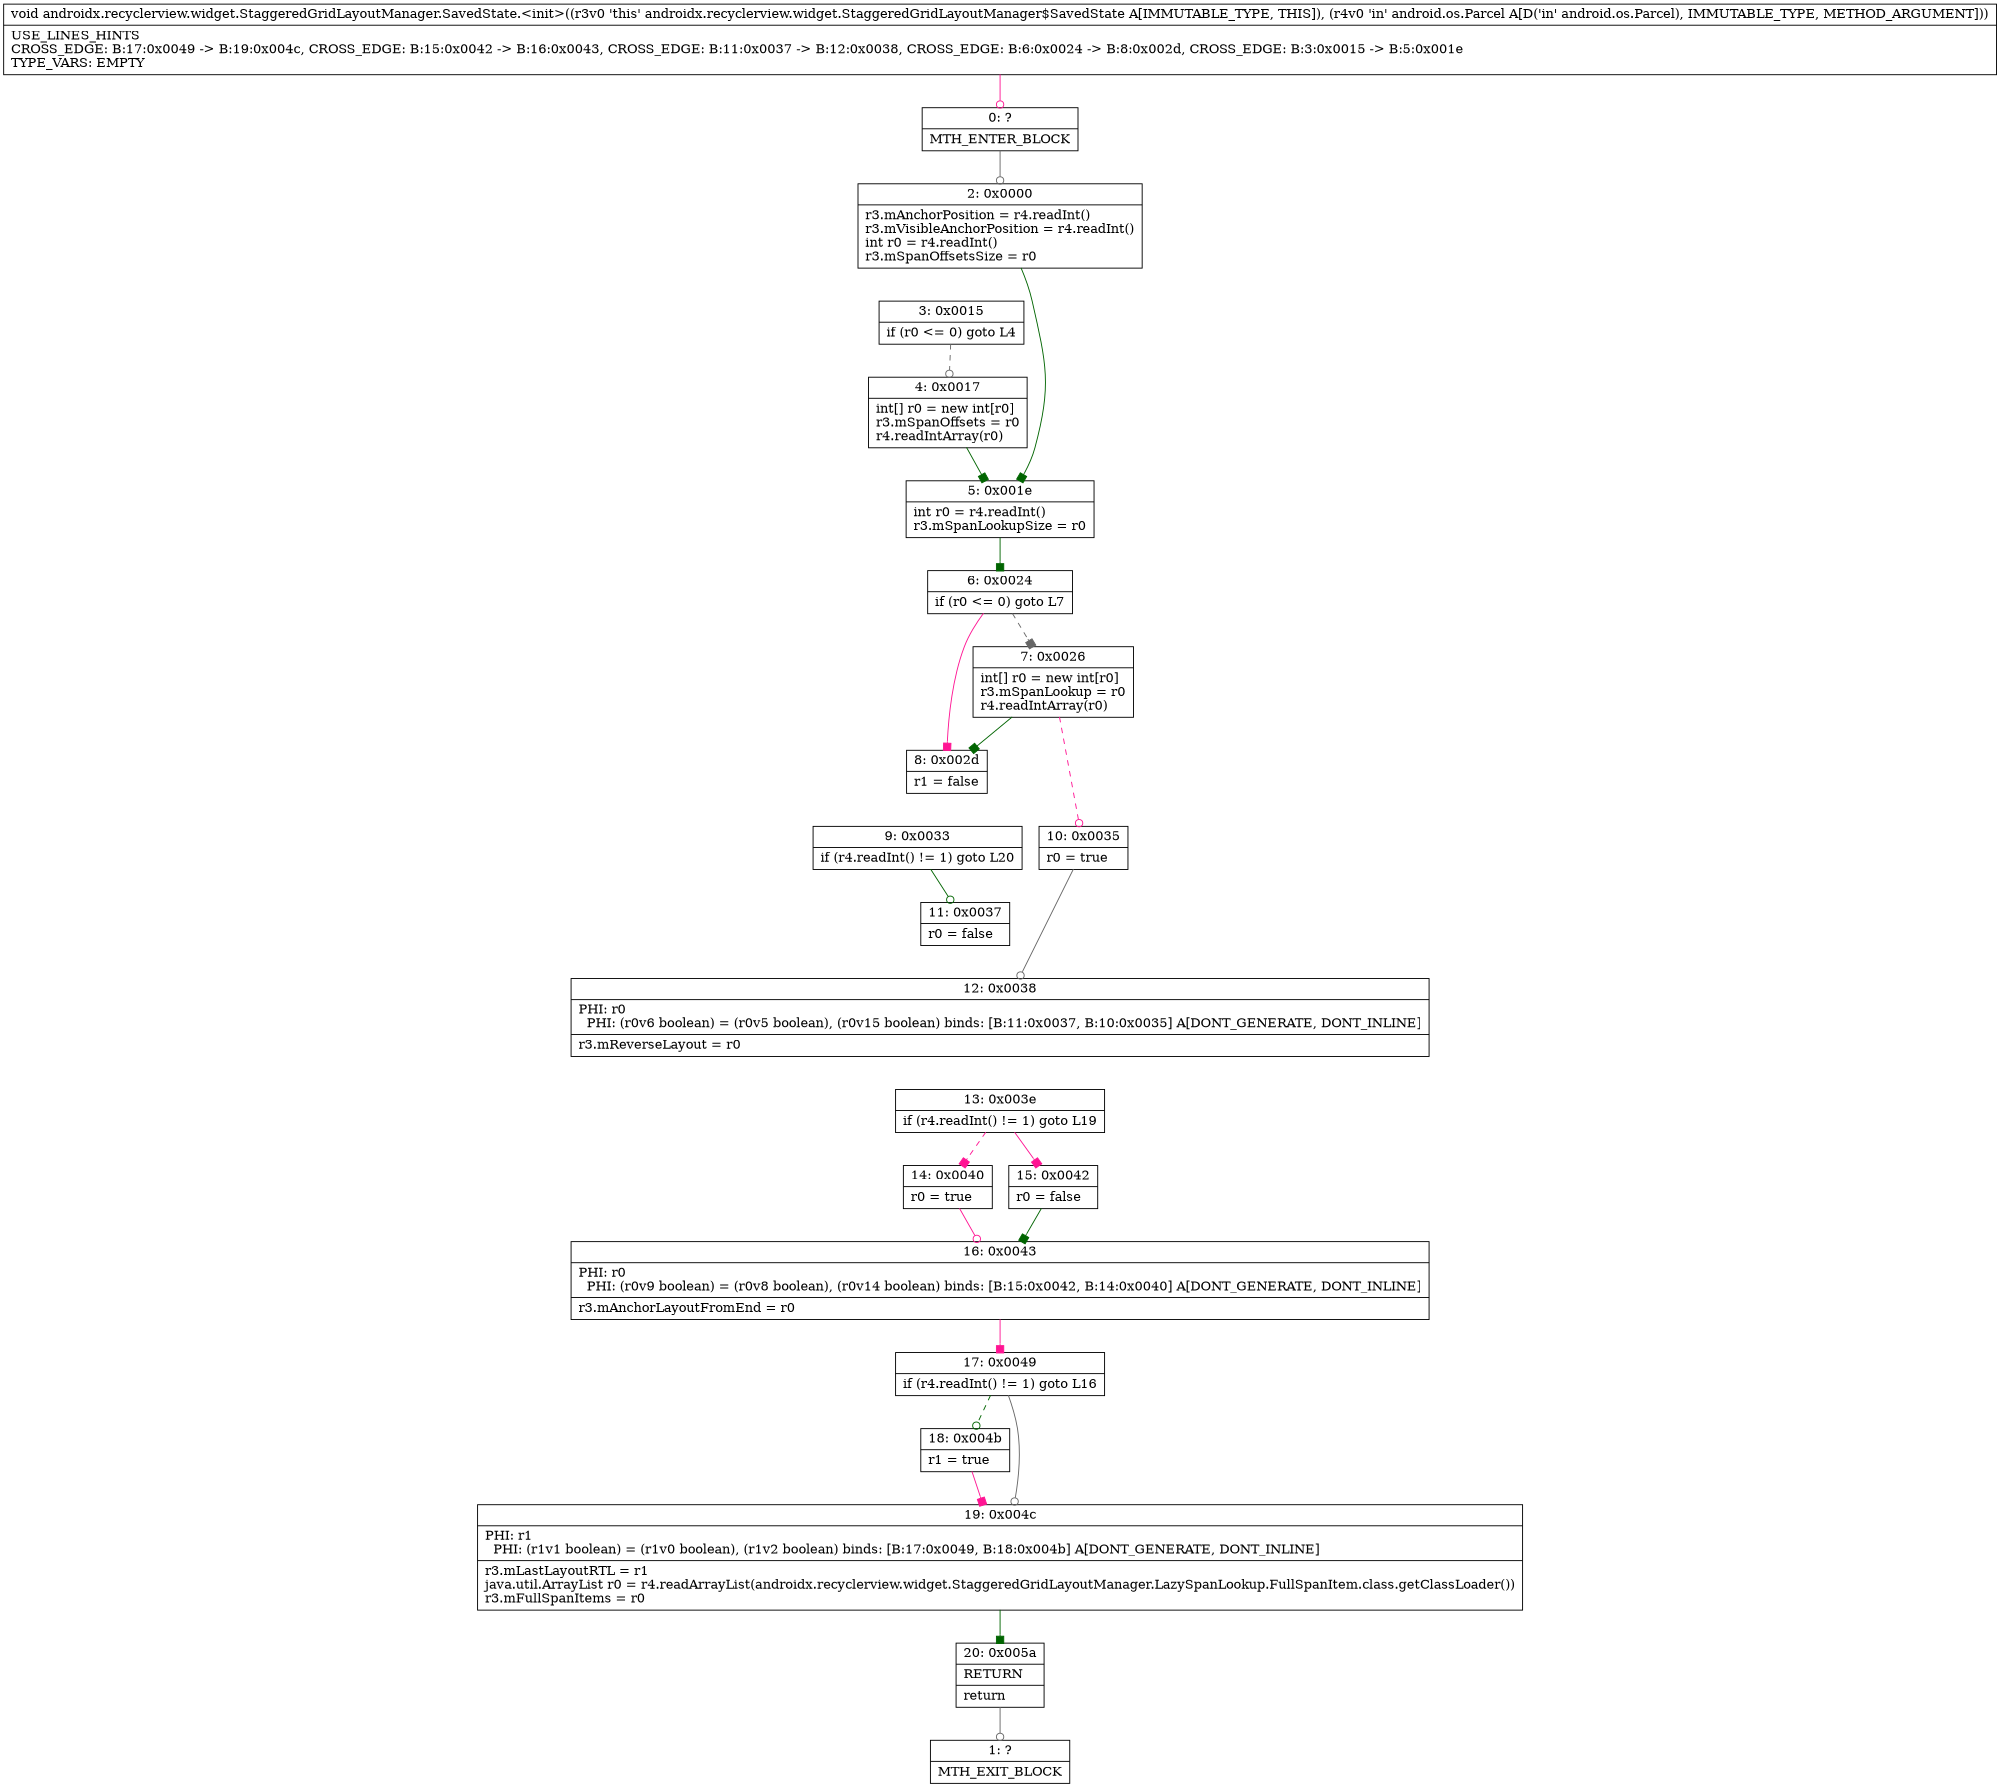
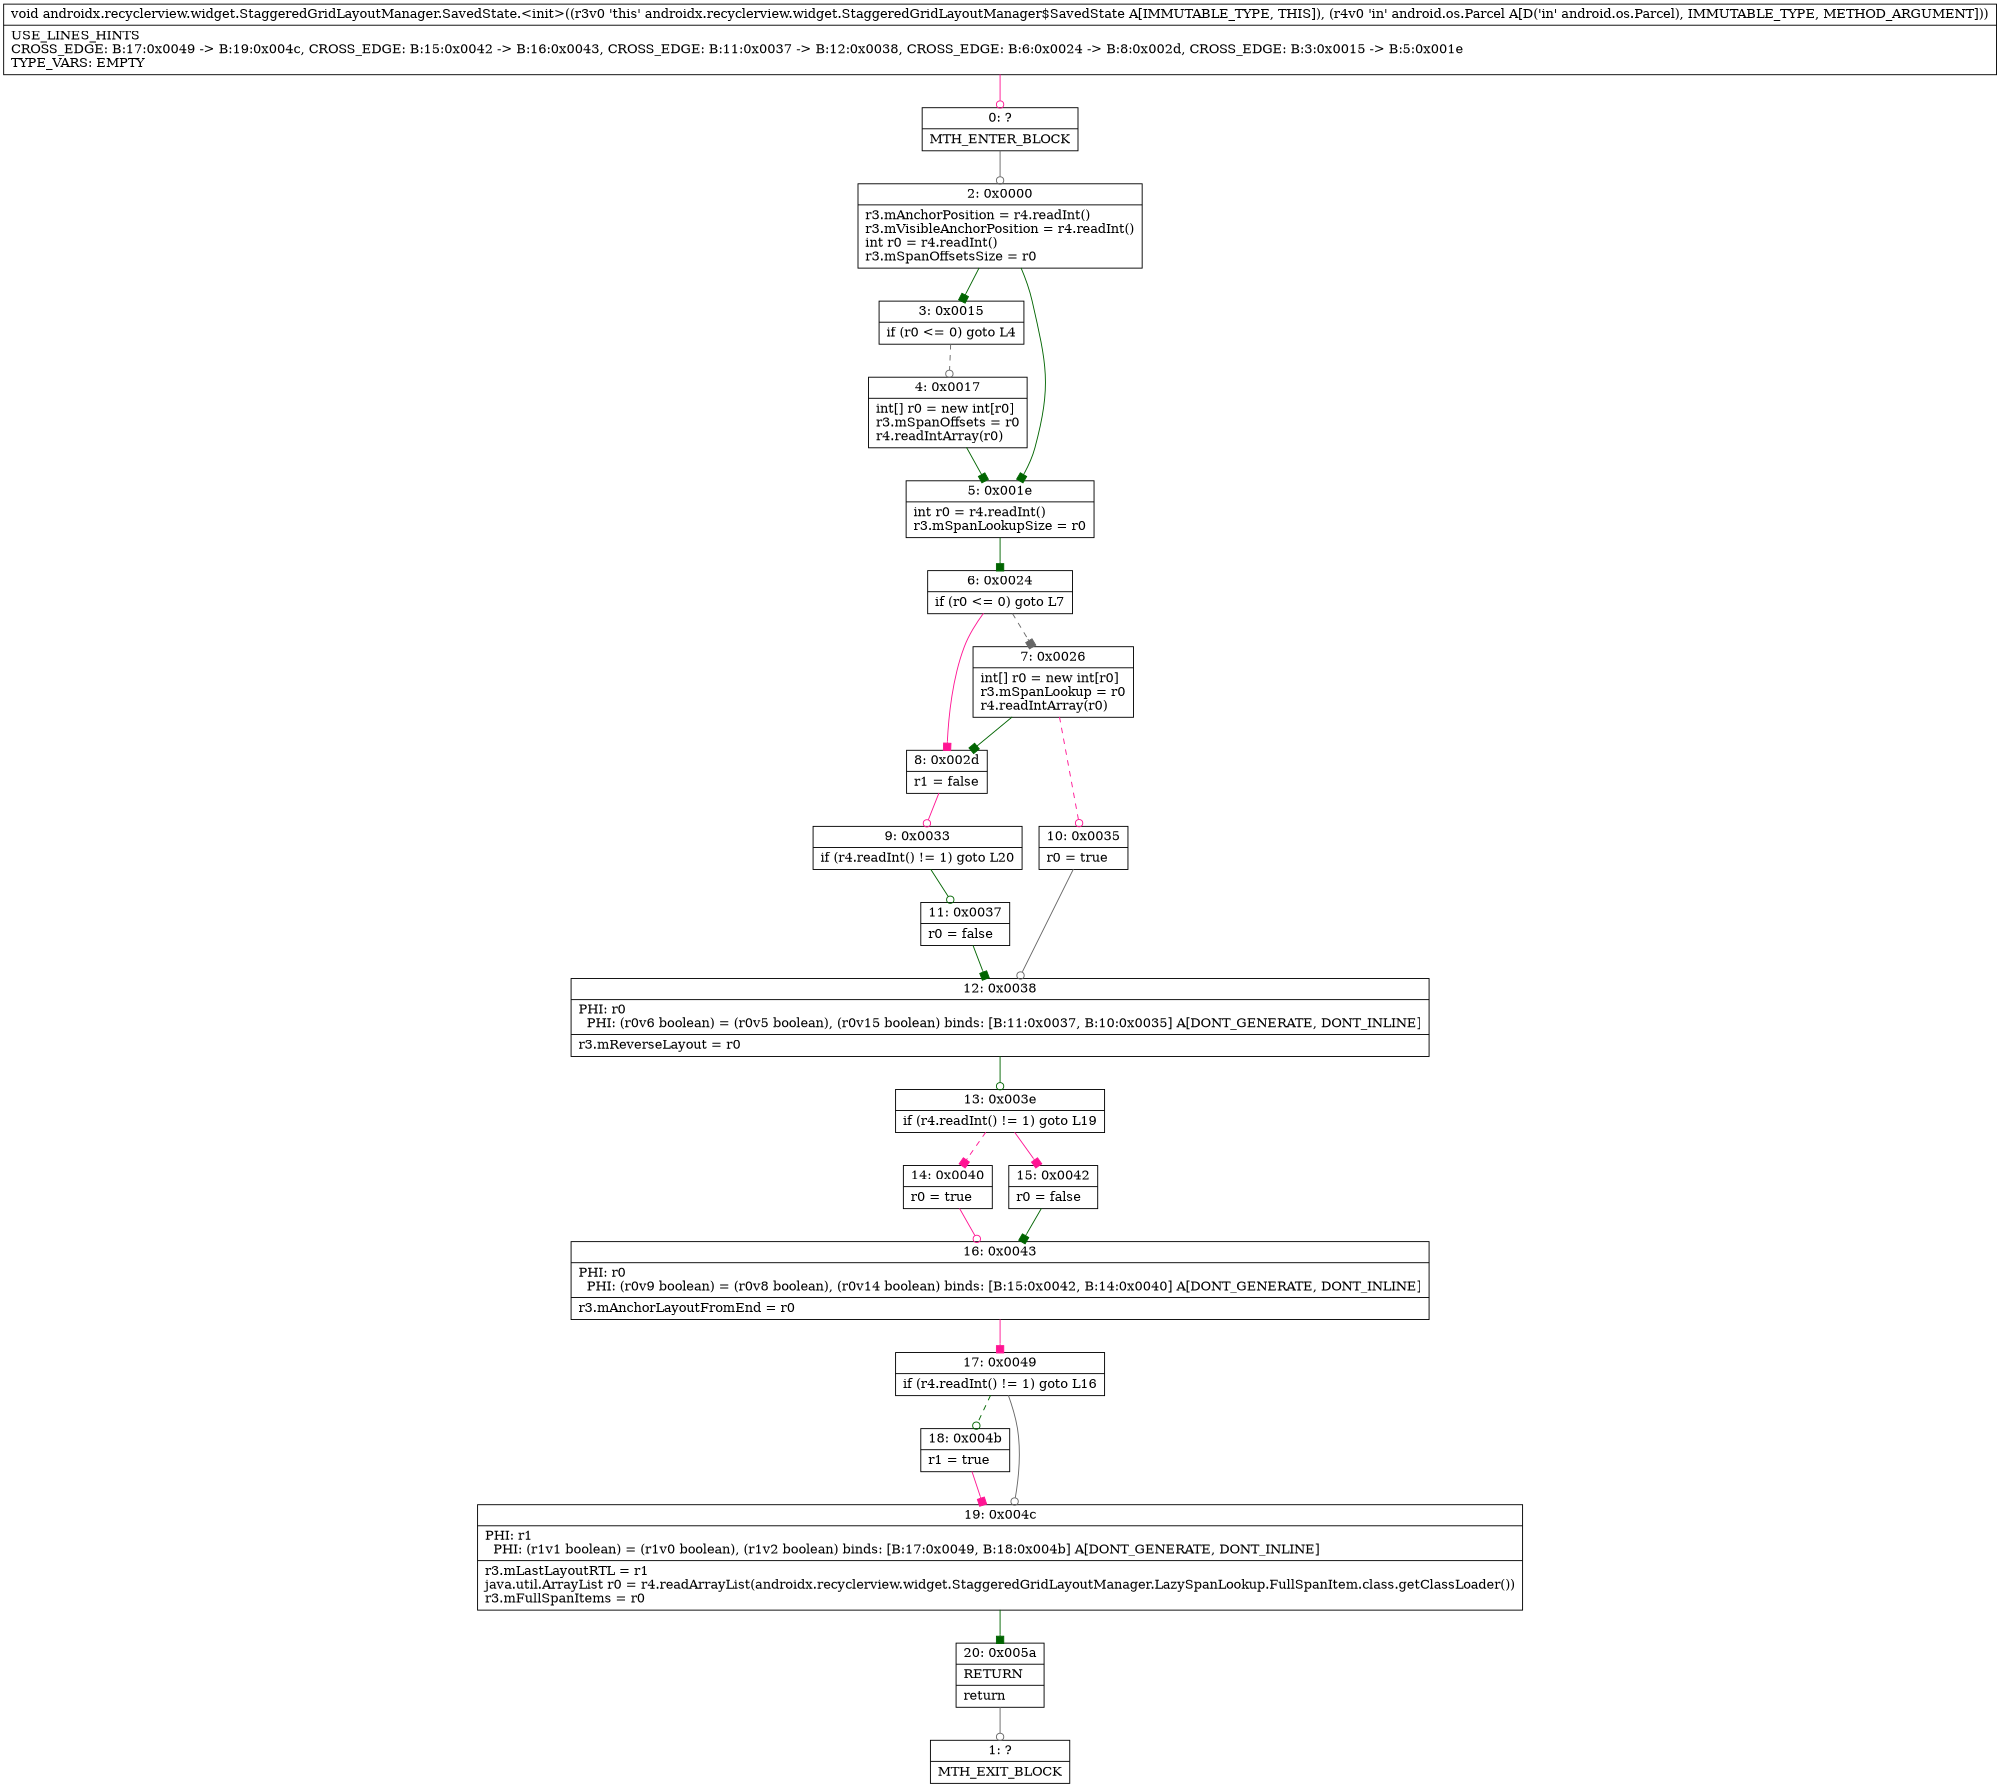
none -> (973, 281)
none -> (934, 806)
none -> (978, 958)
none -> (1000, 1069)
